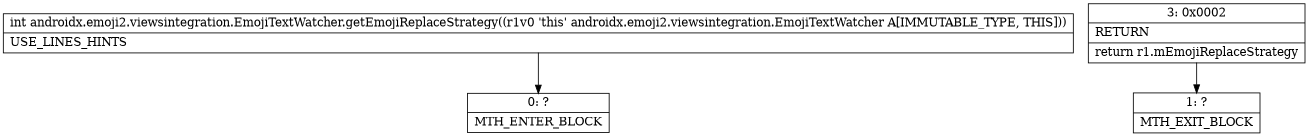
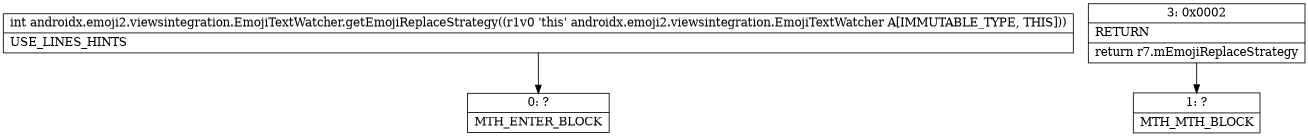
(1197, 52) -> (1197, 52)
(1197, 122) -> (1197, 122)
